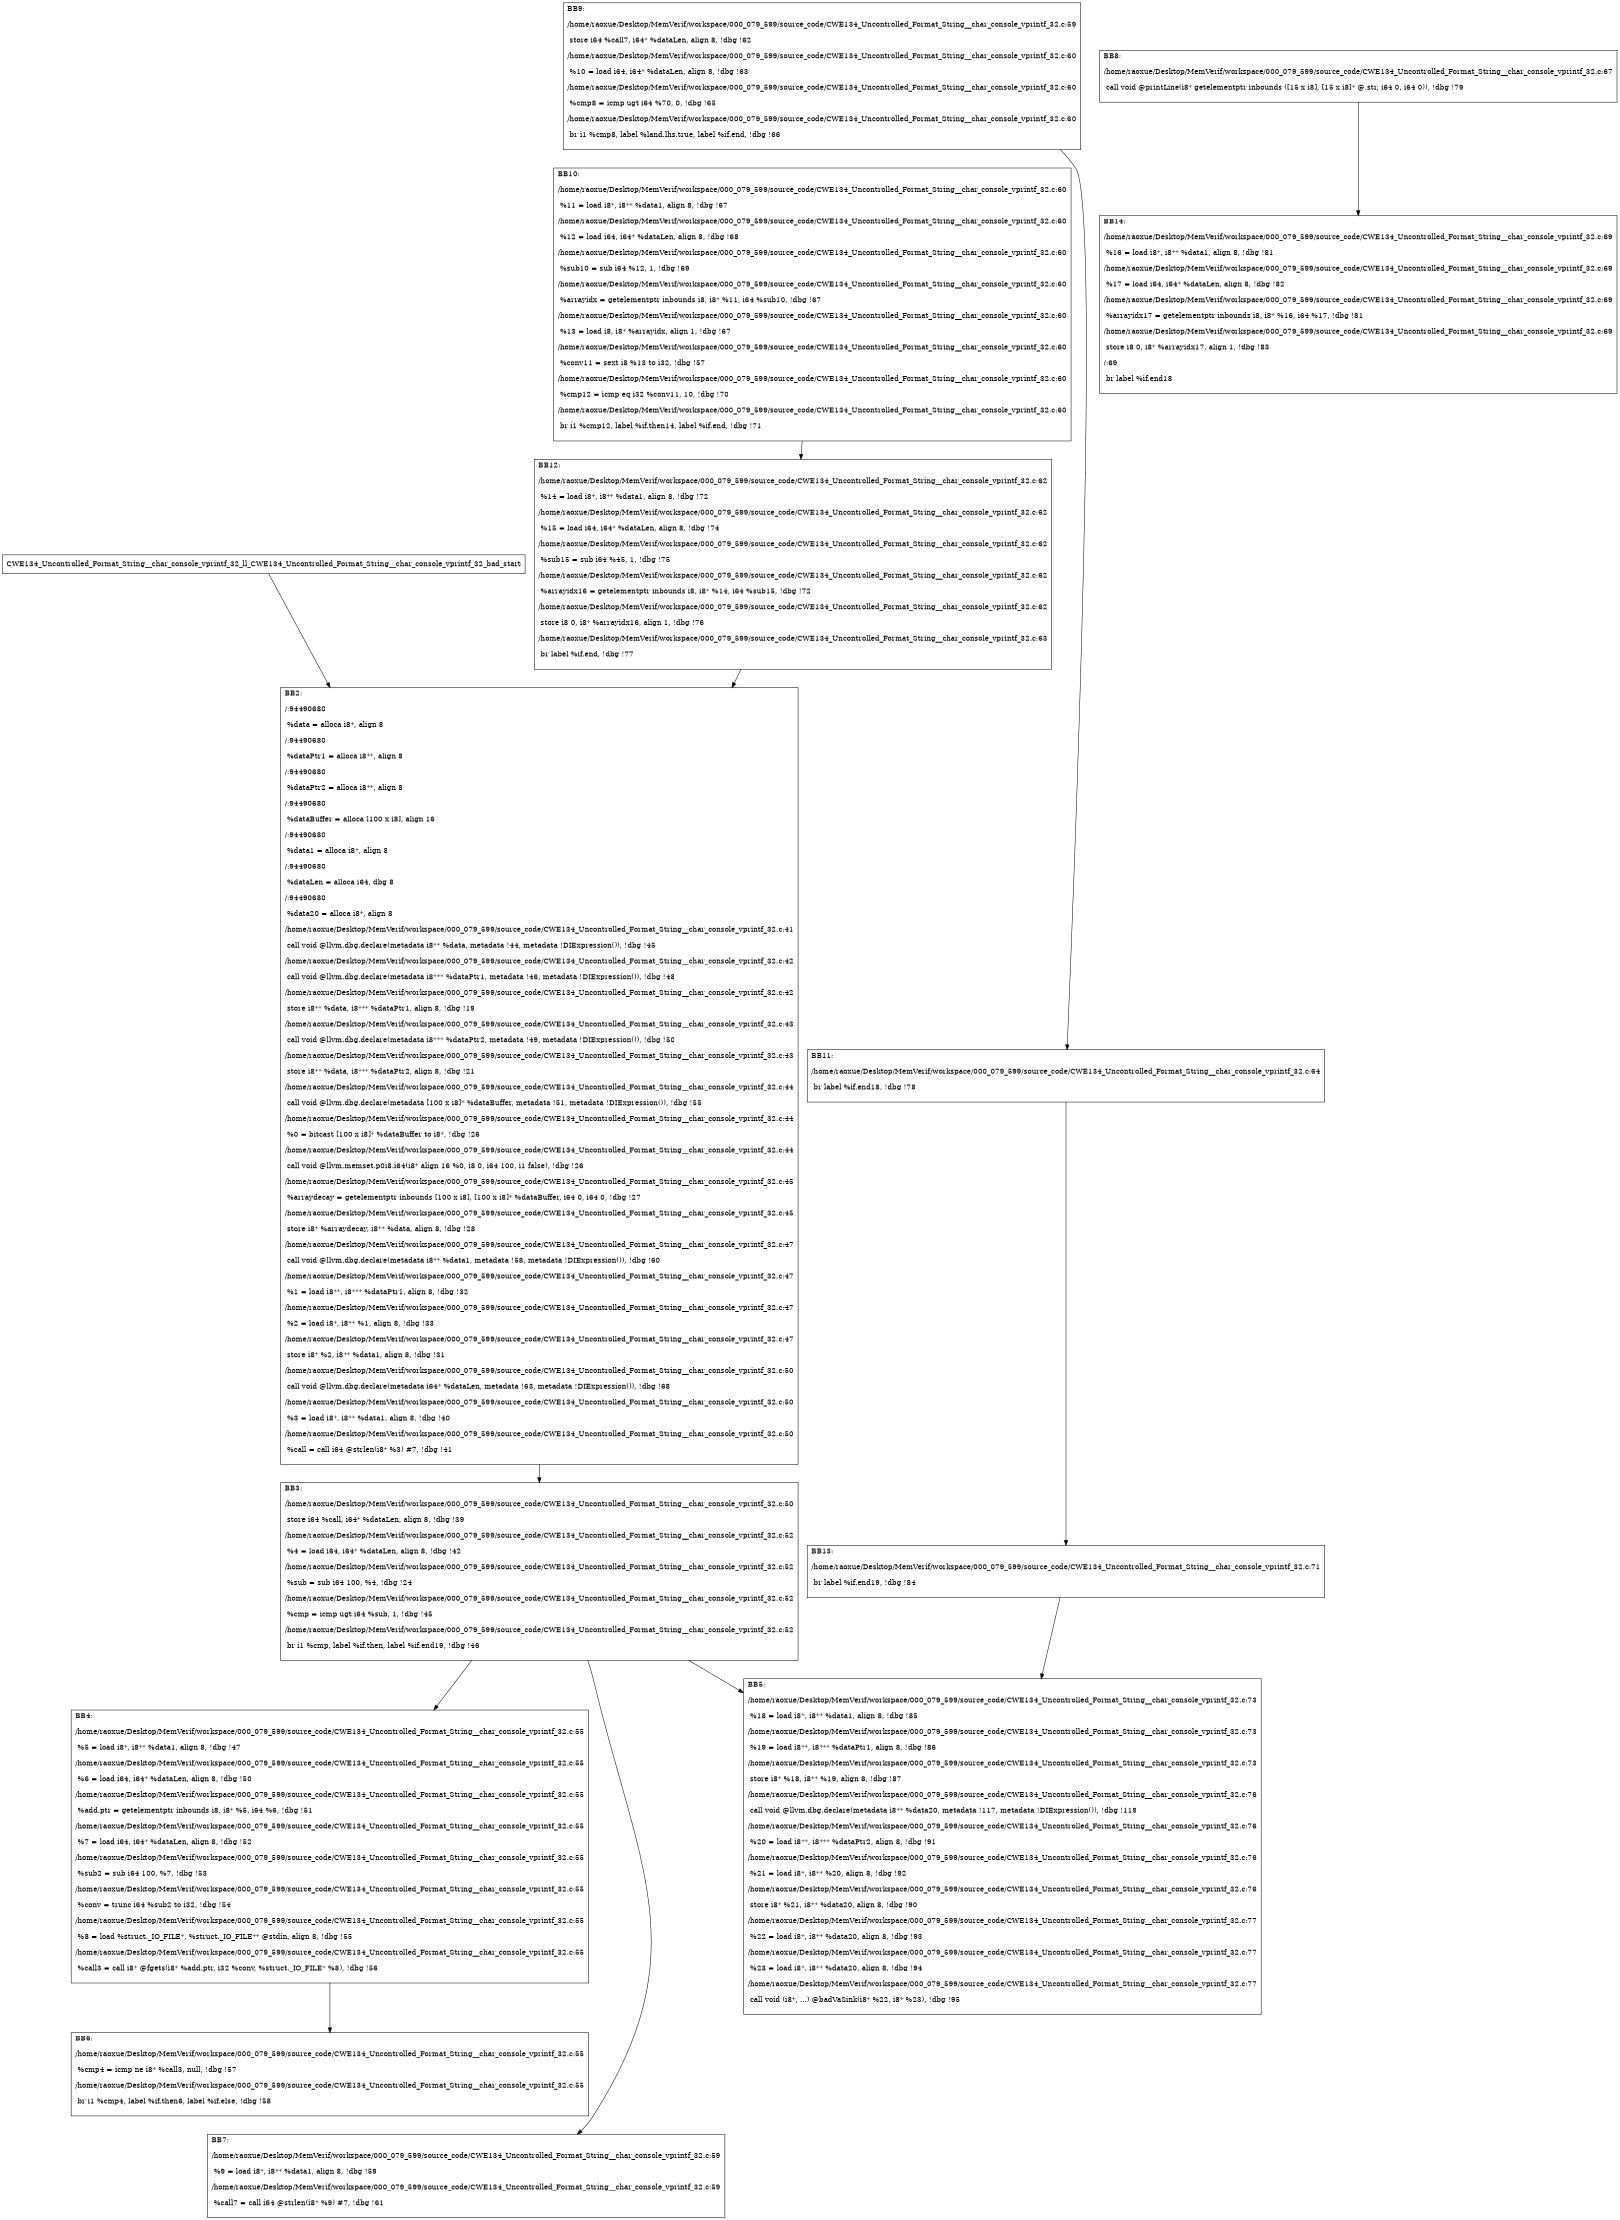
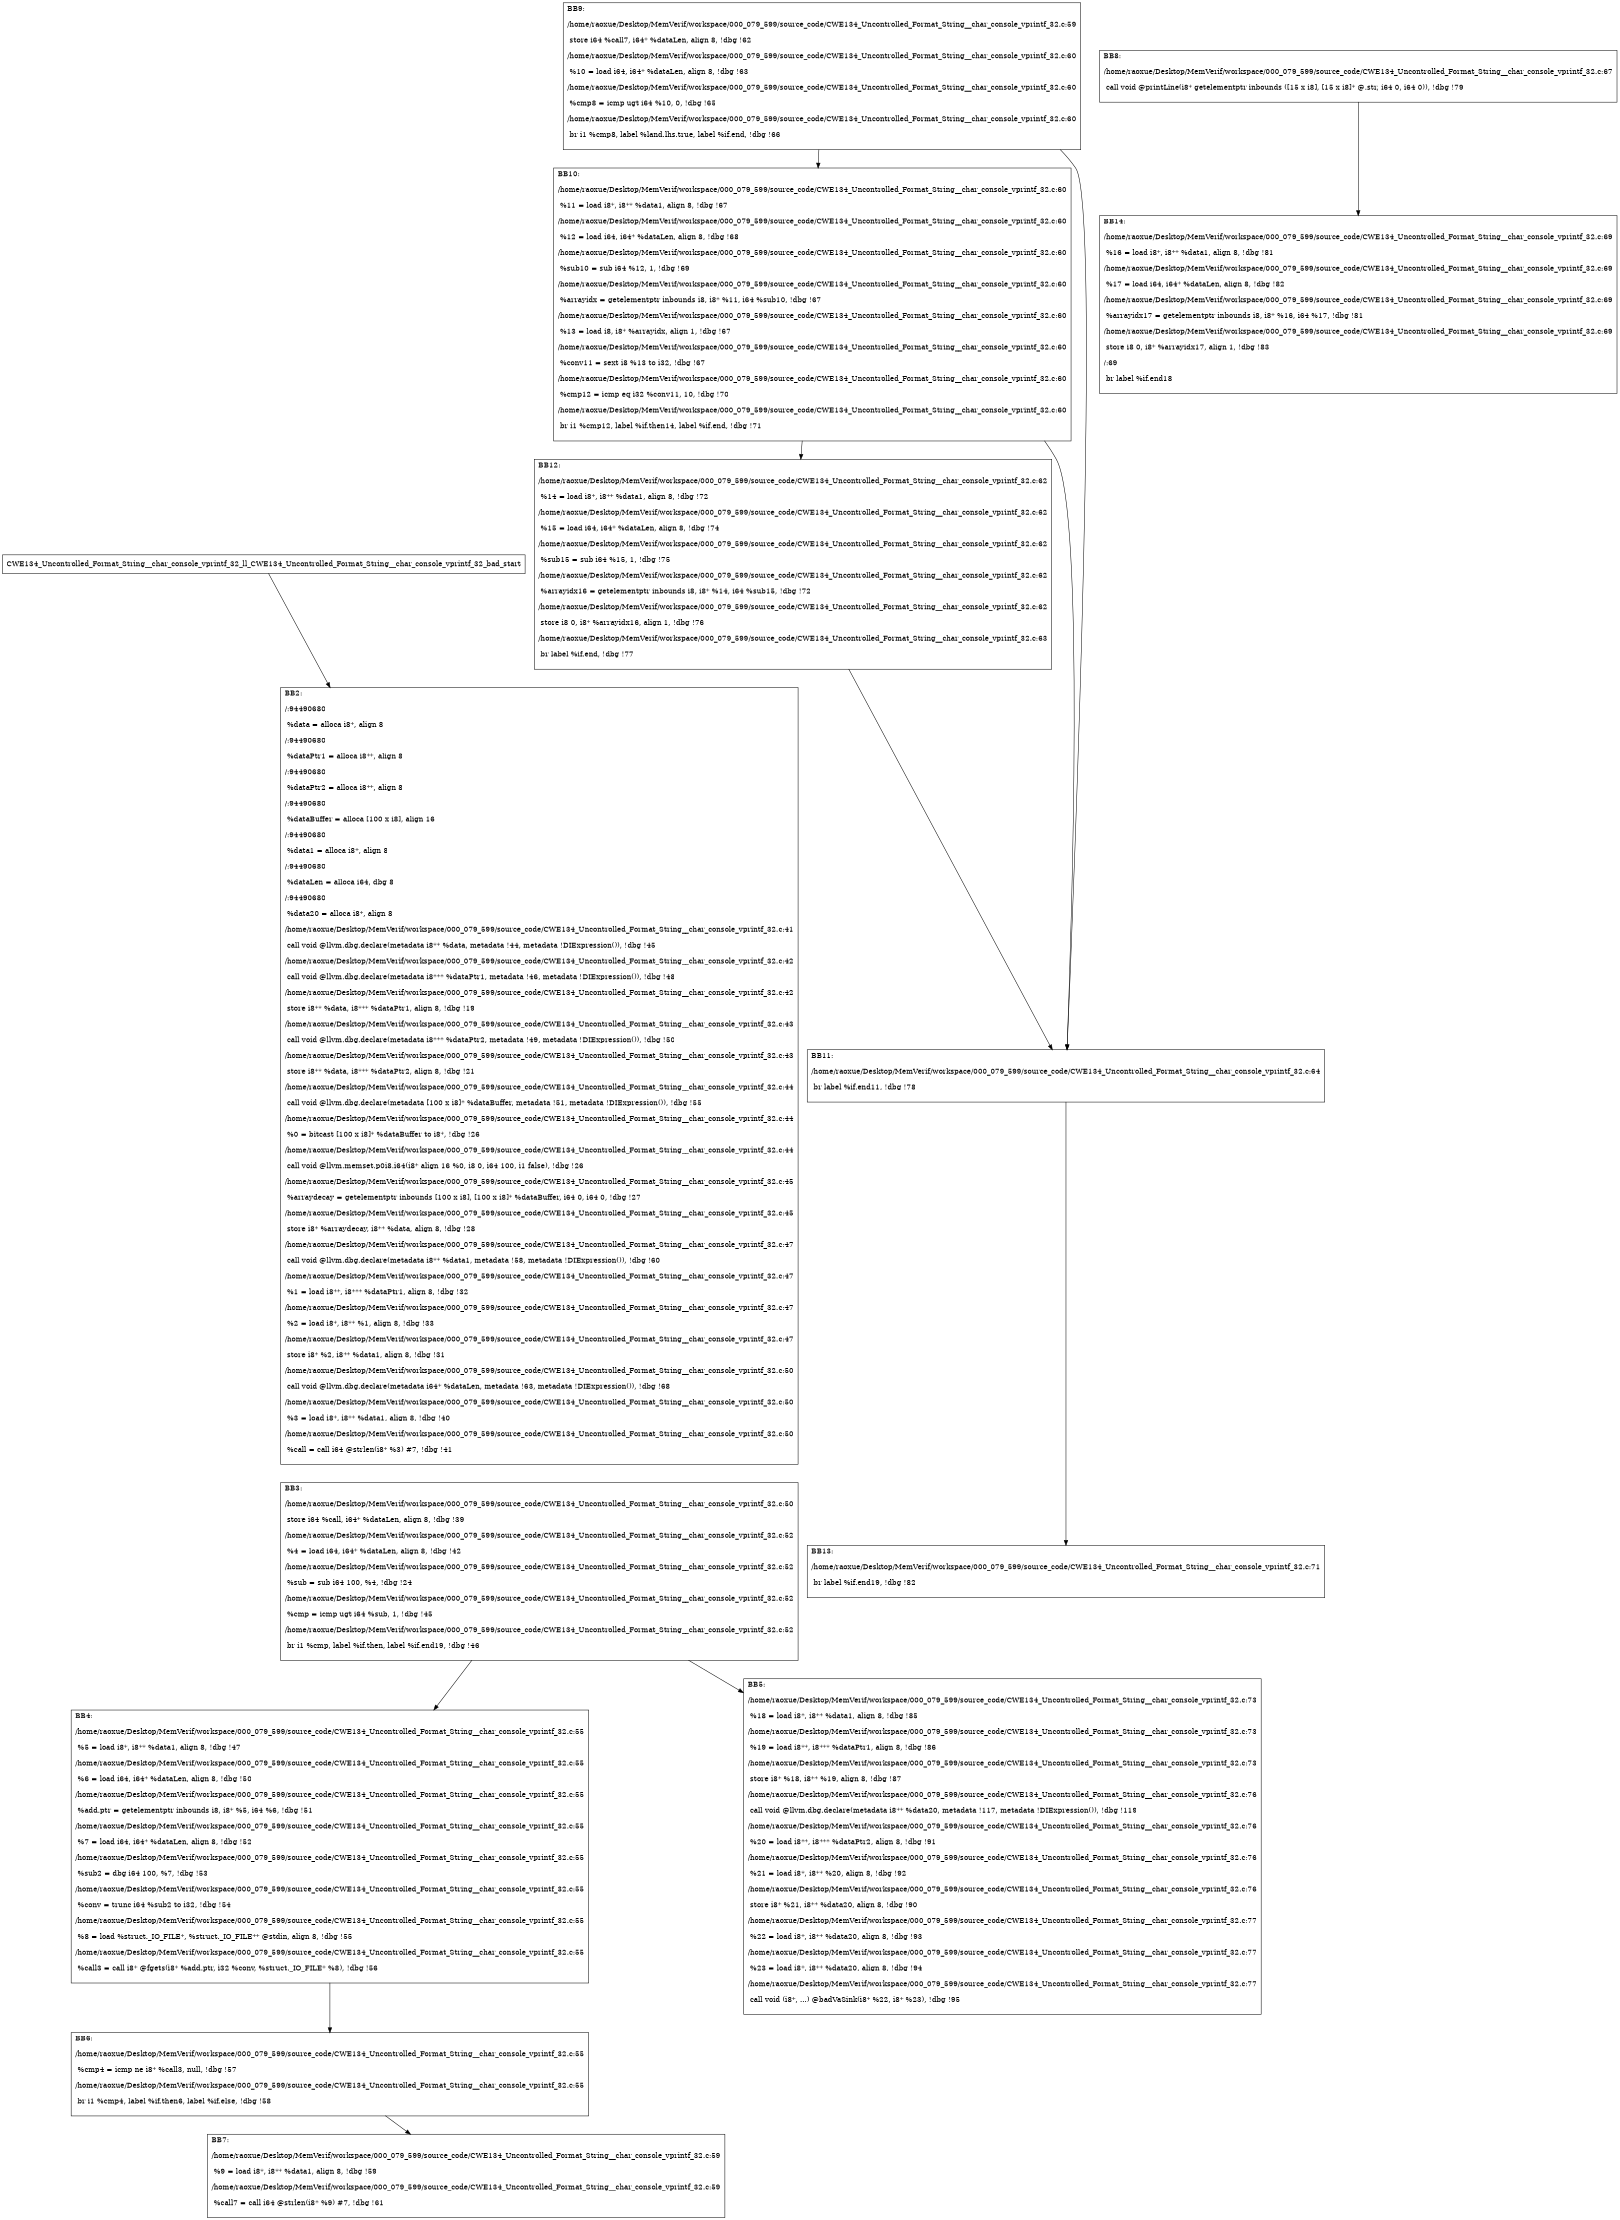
(642, 103) -> (642, 103)
none -> (819, 156)
(632, 363) -> (632, 363)
(604, 560) -> (604, 560)
(738, 676) -> (949, 857)
none -> (1074, 740)
(864, 1087) -> (864, 1087)
(539, 1471) -> none
(864, 1583) -> (864, 1583)
(1051, 1636) -> none
(141, 1874) -> (142, 1874)
(648, 1900) -> (396, 2124)
